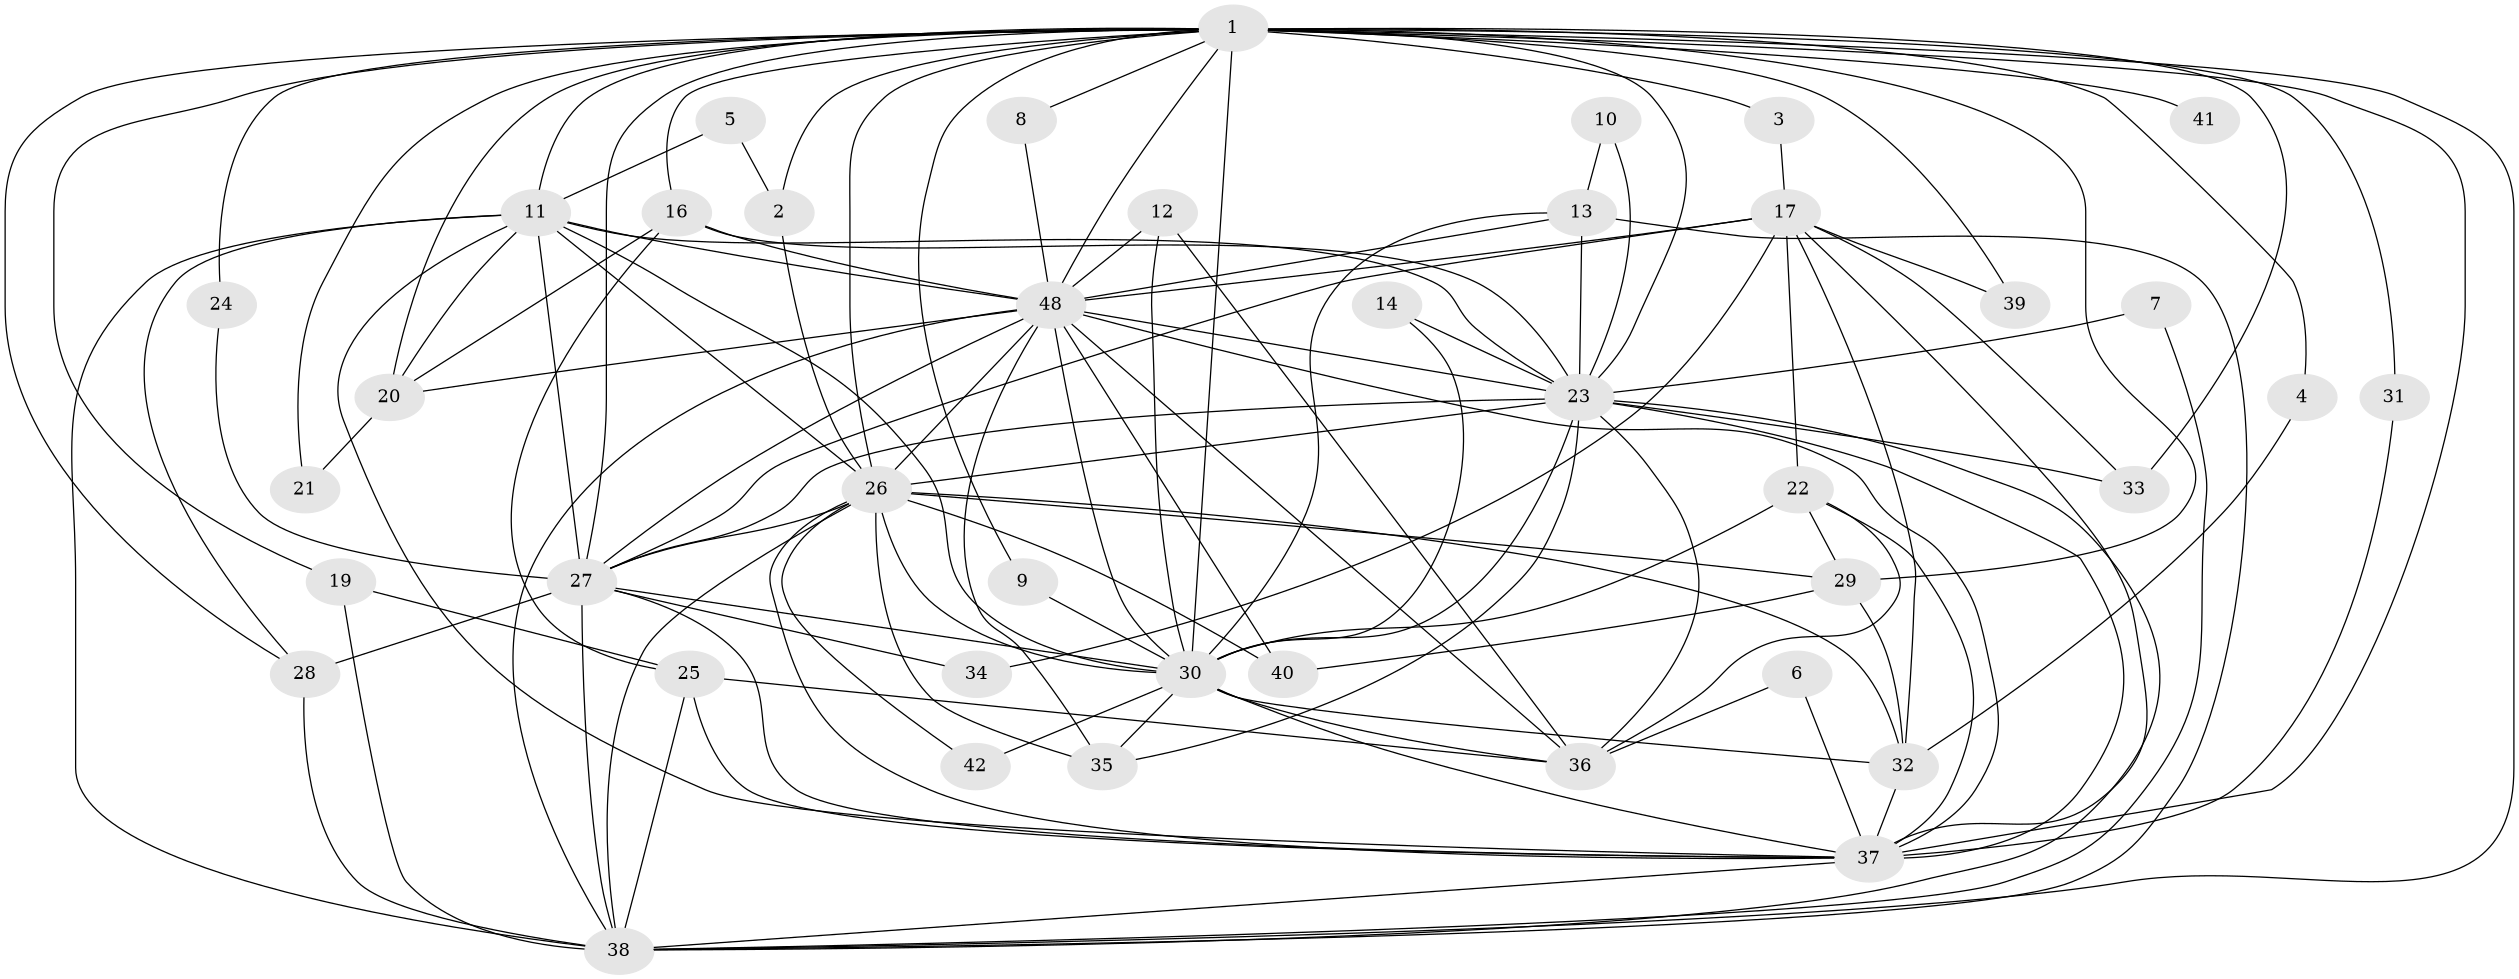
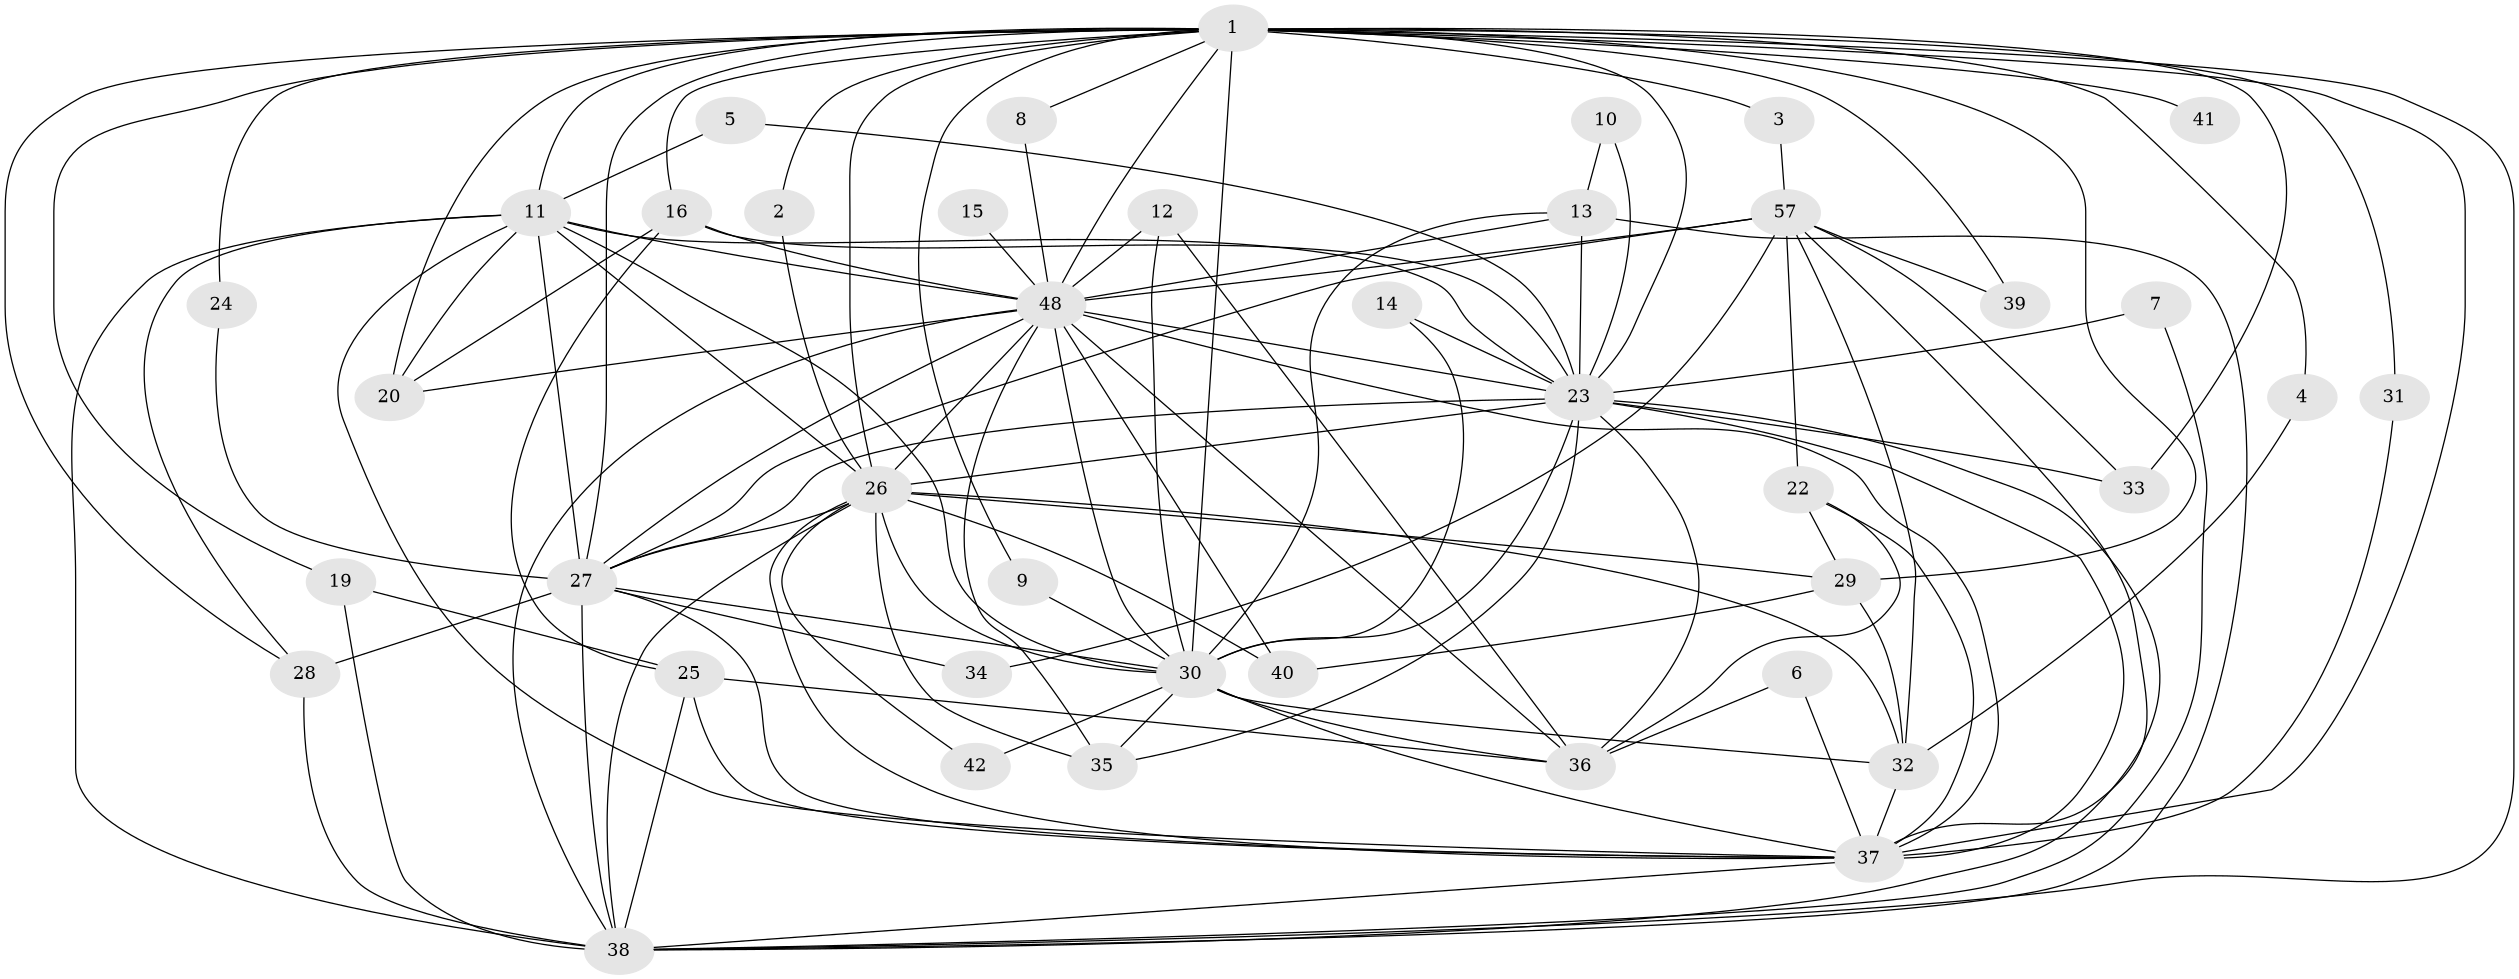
(755, 167) -> (1204, 181)
none -> (973, 213)
(1786, 213) -> (1786, 213)
(305, 490) -> none
(1504, 617) -> none
